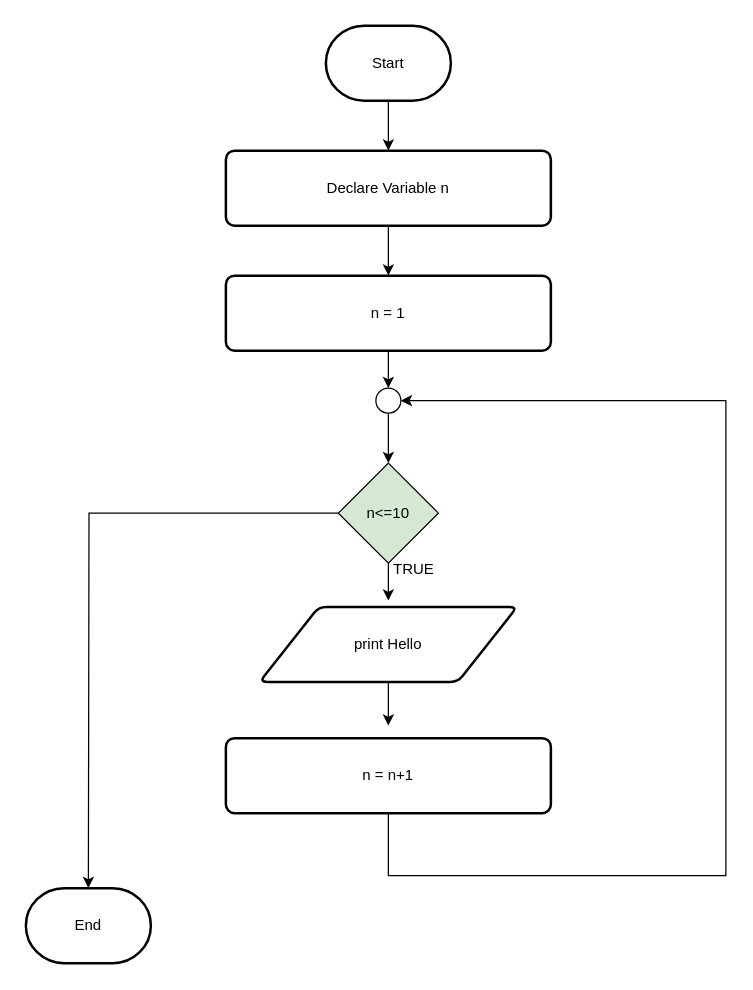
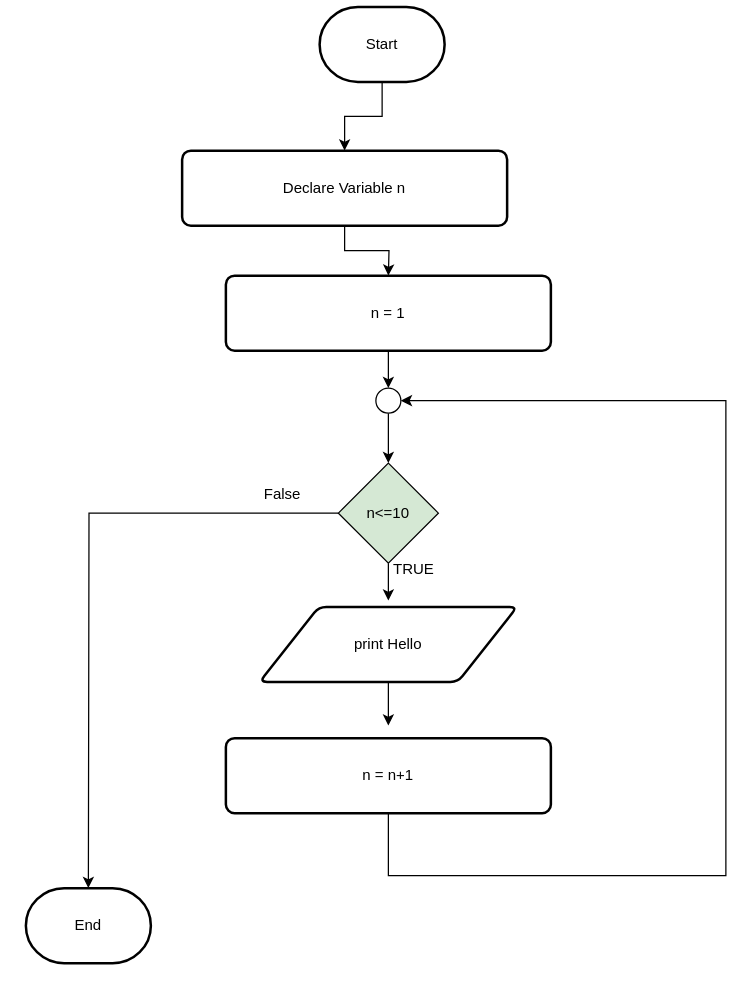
(388, 63) -> (382, 44)
(388, 188) -> (344, 188)
none -> (282, 494)
